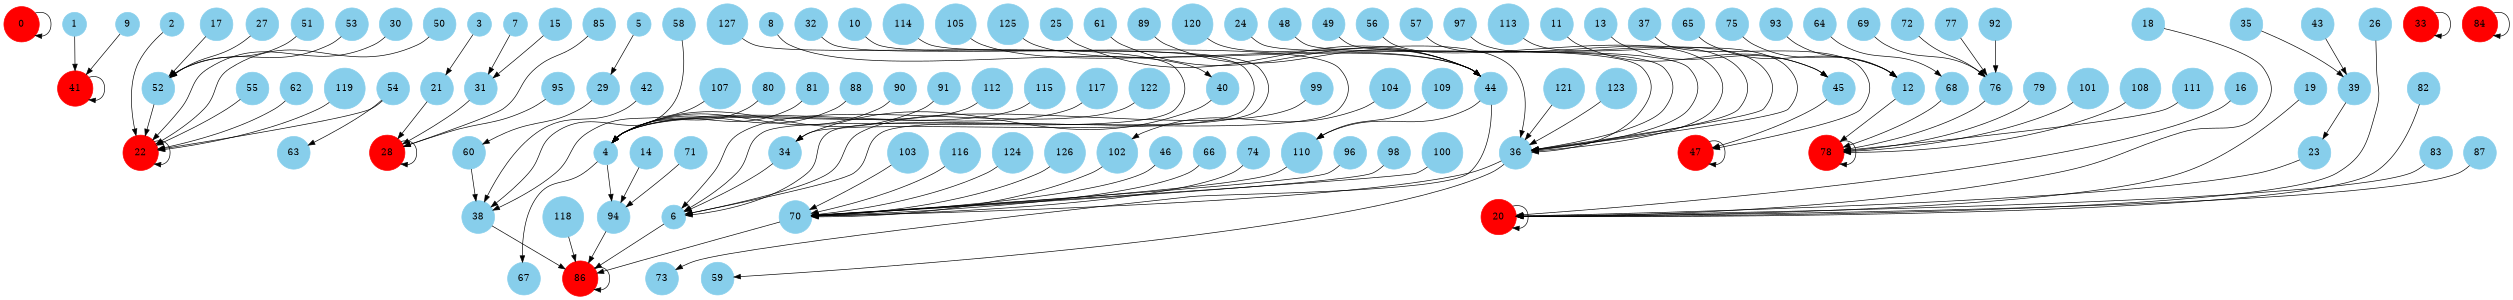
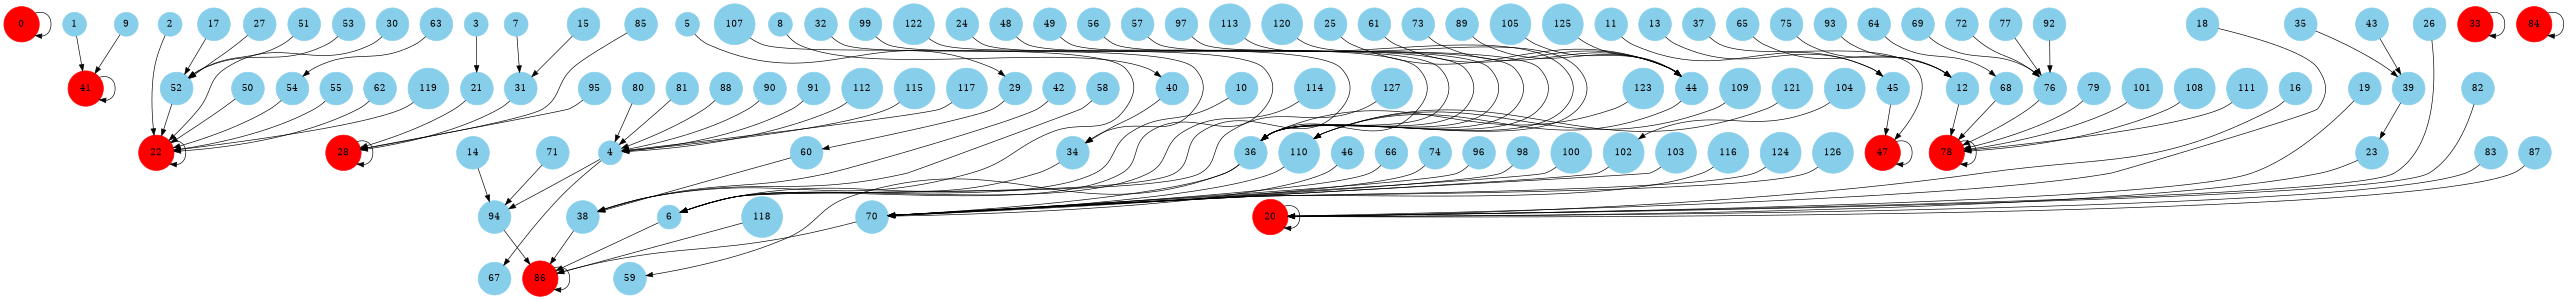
(1541, 120) -> (1515, 116)
(349, 123) -> (368, 56)
(1176, 198) -> (1552, 57)
